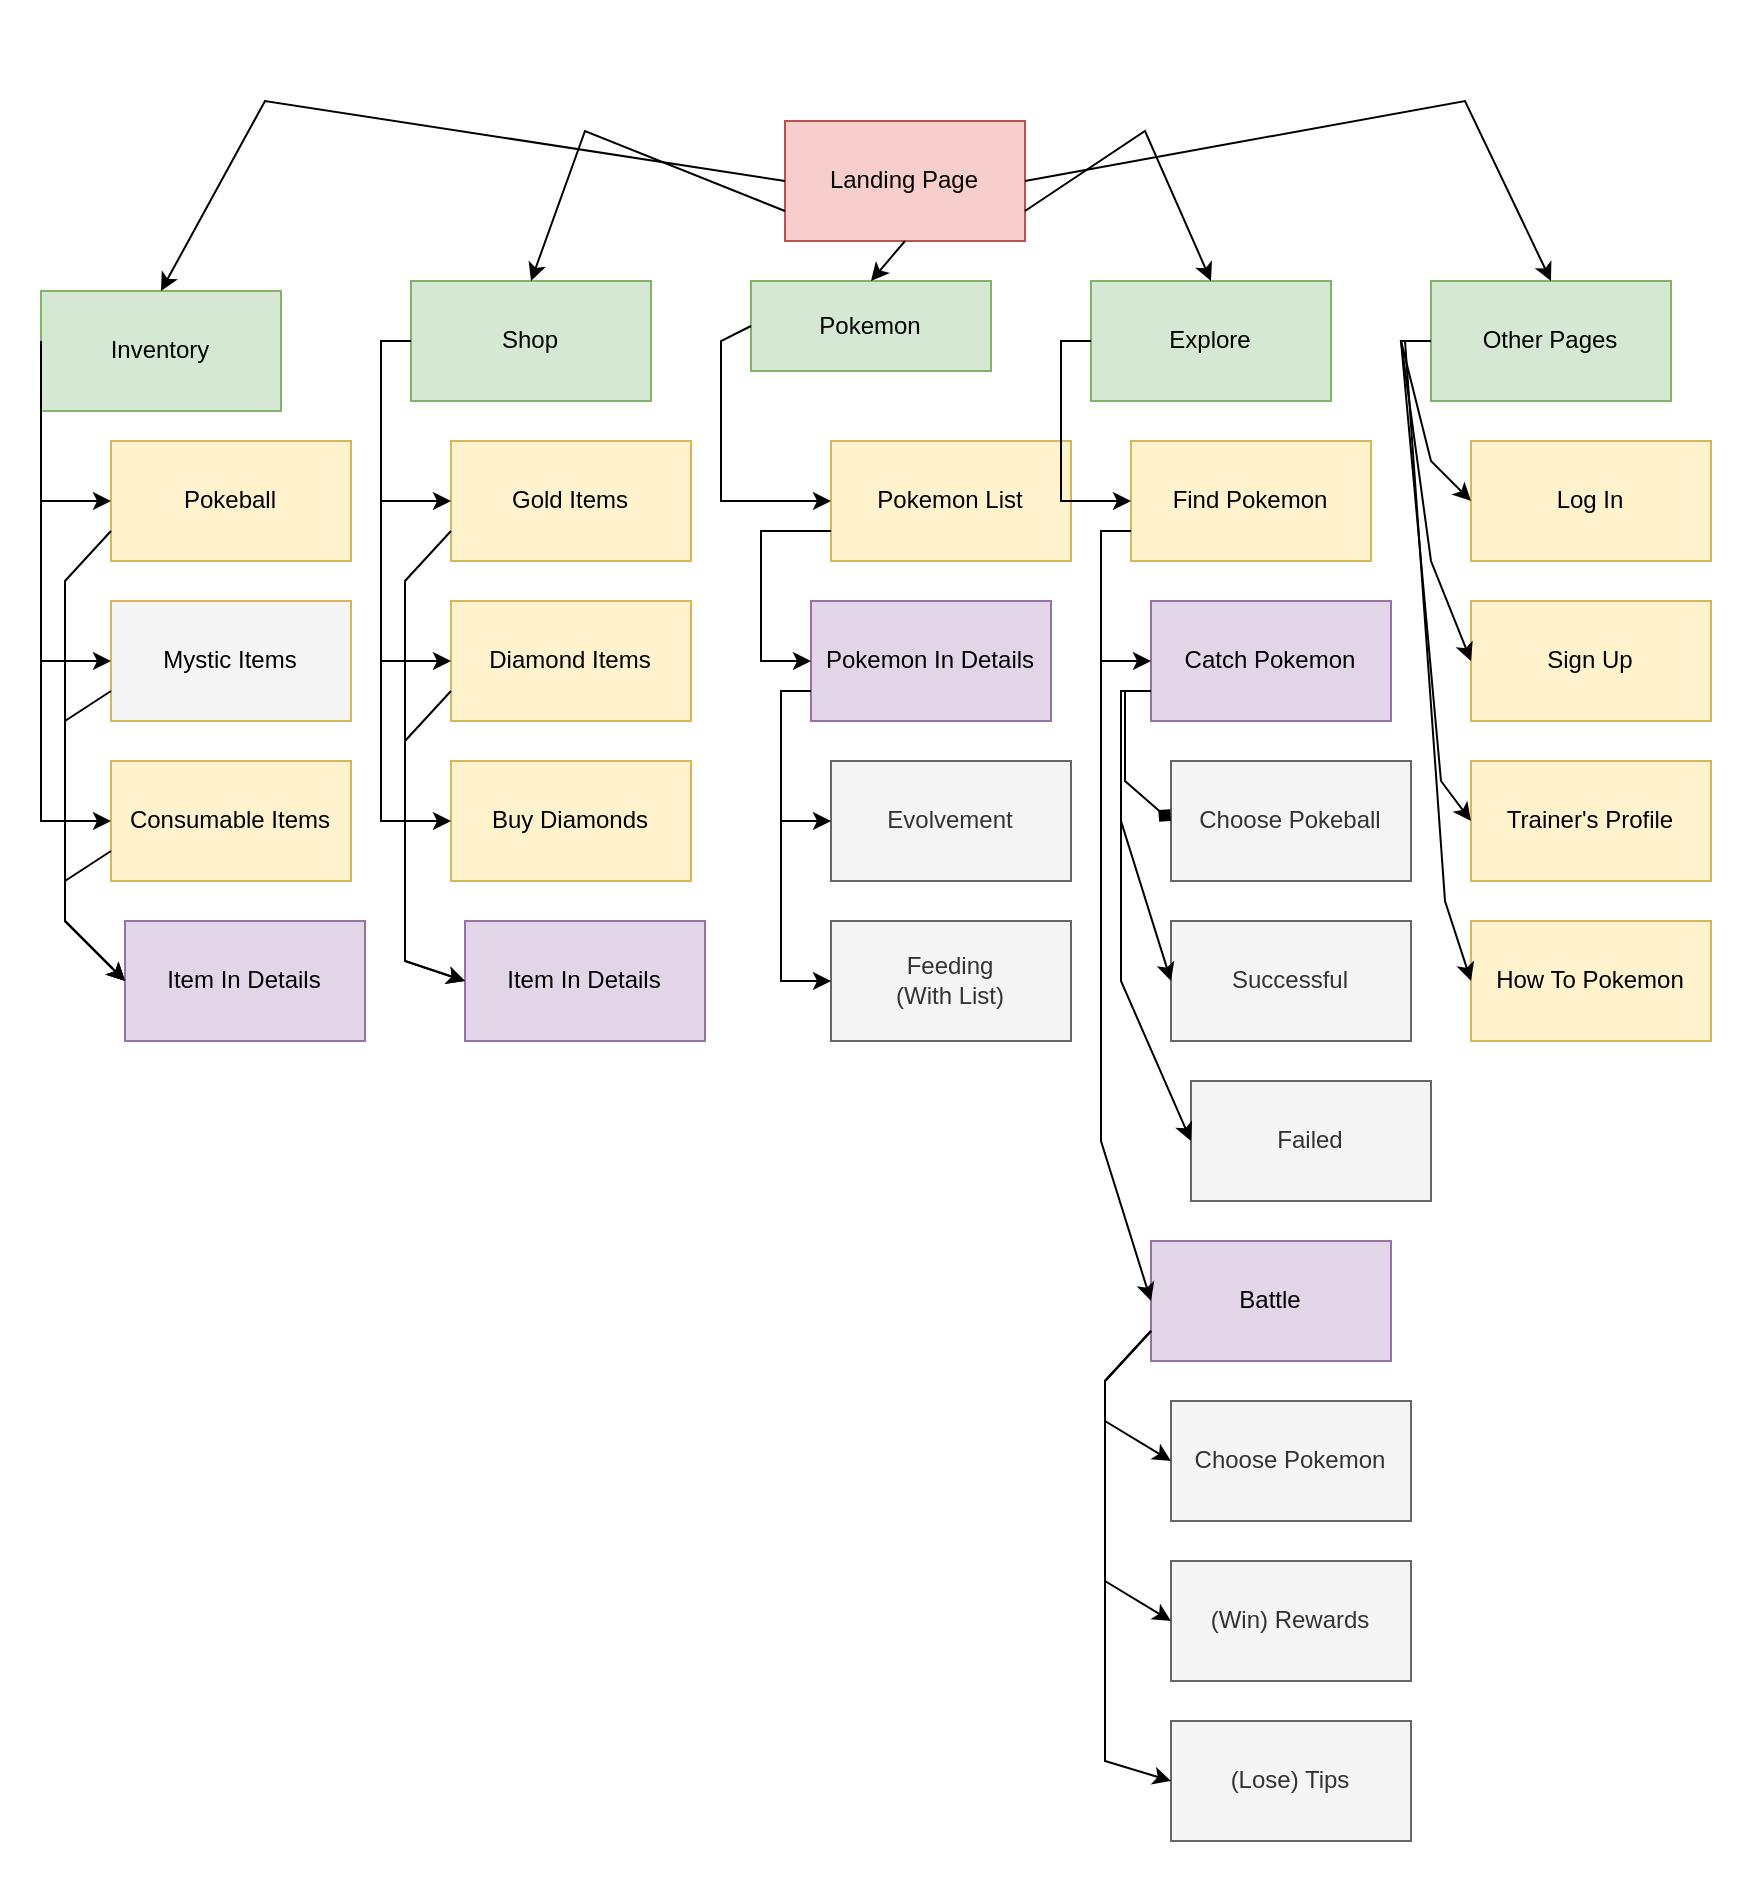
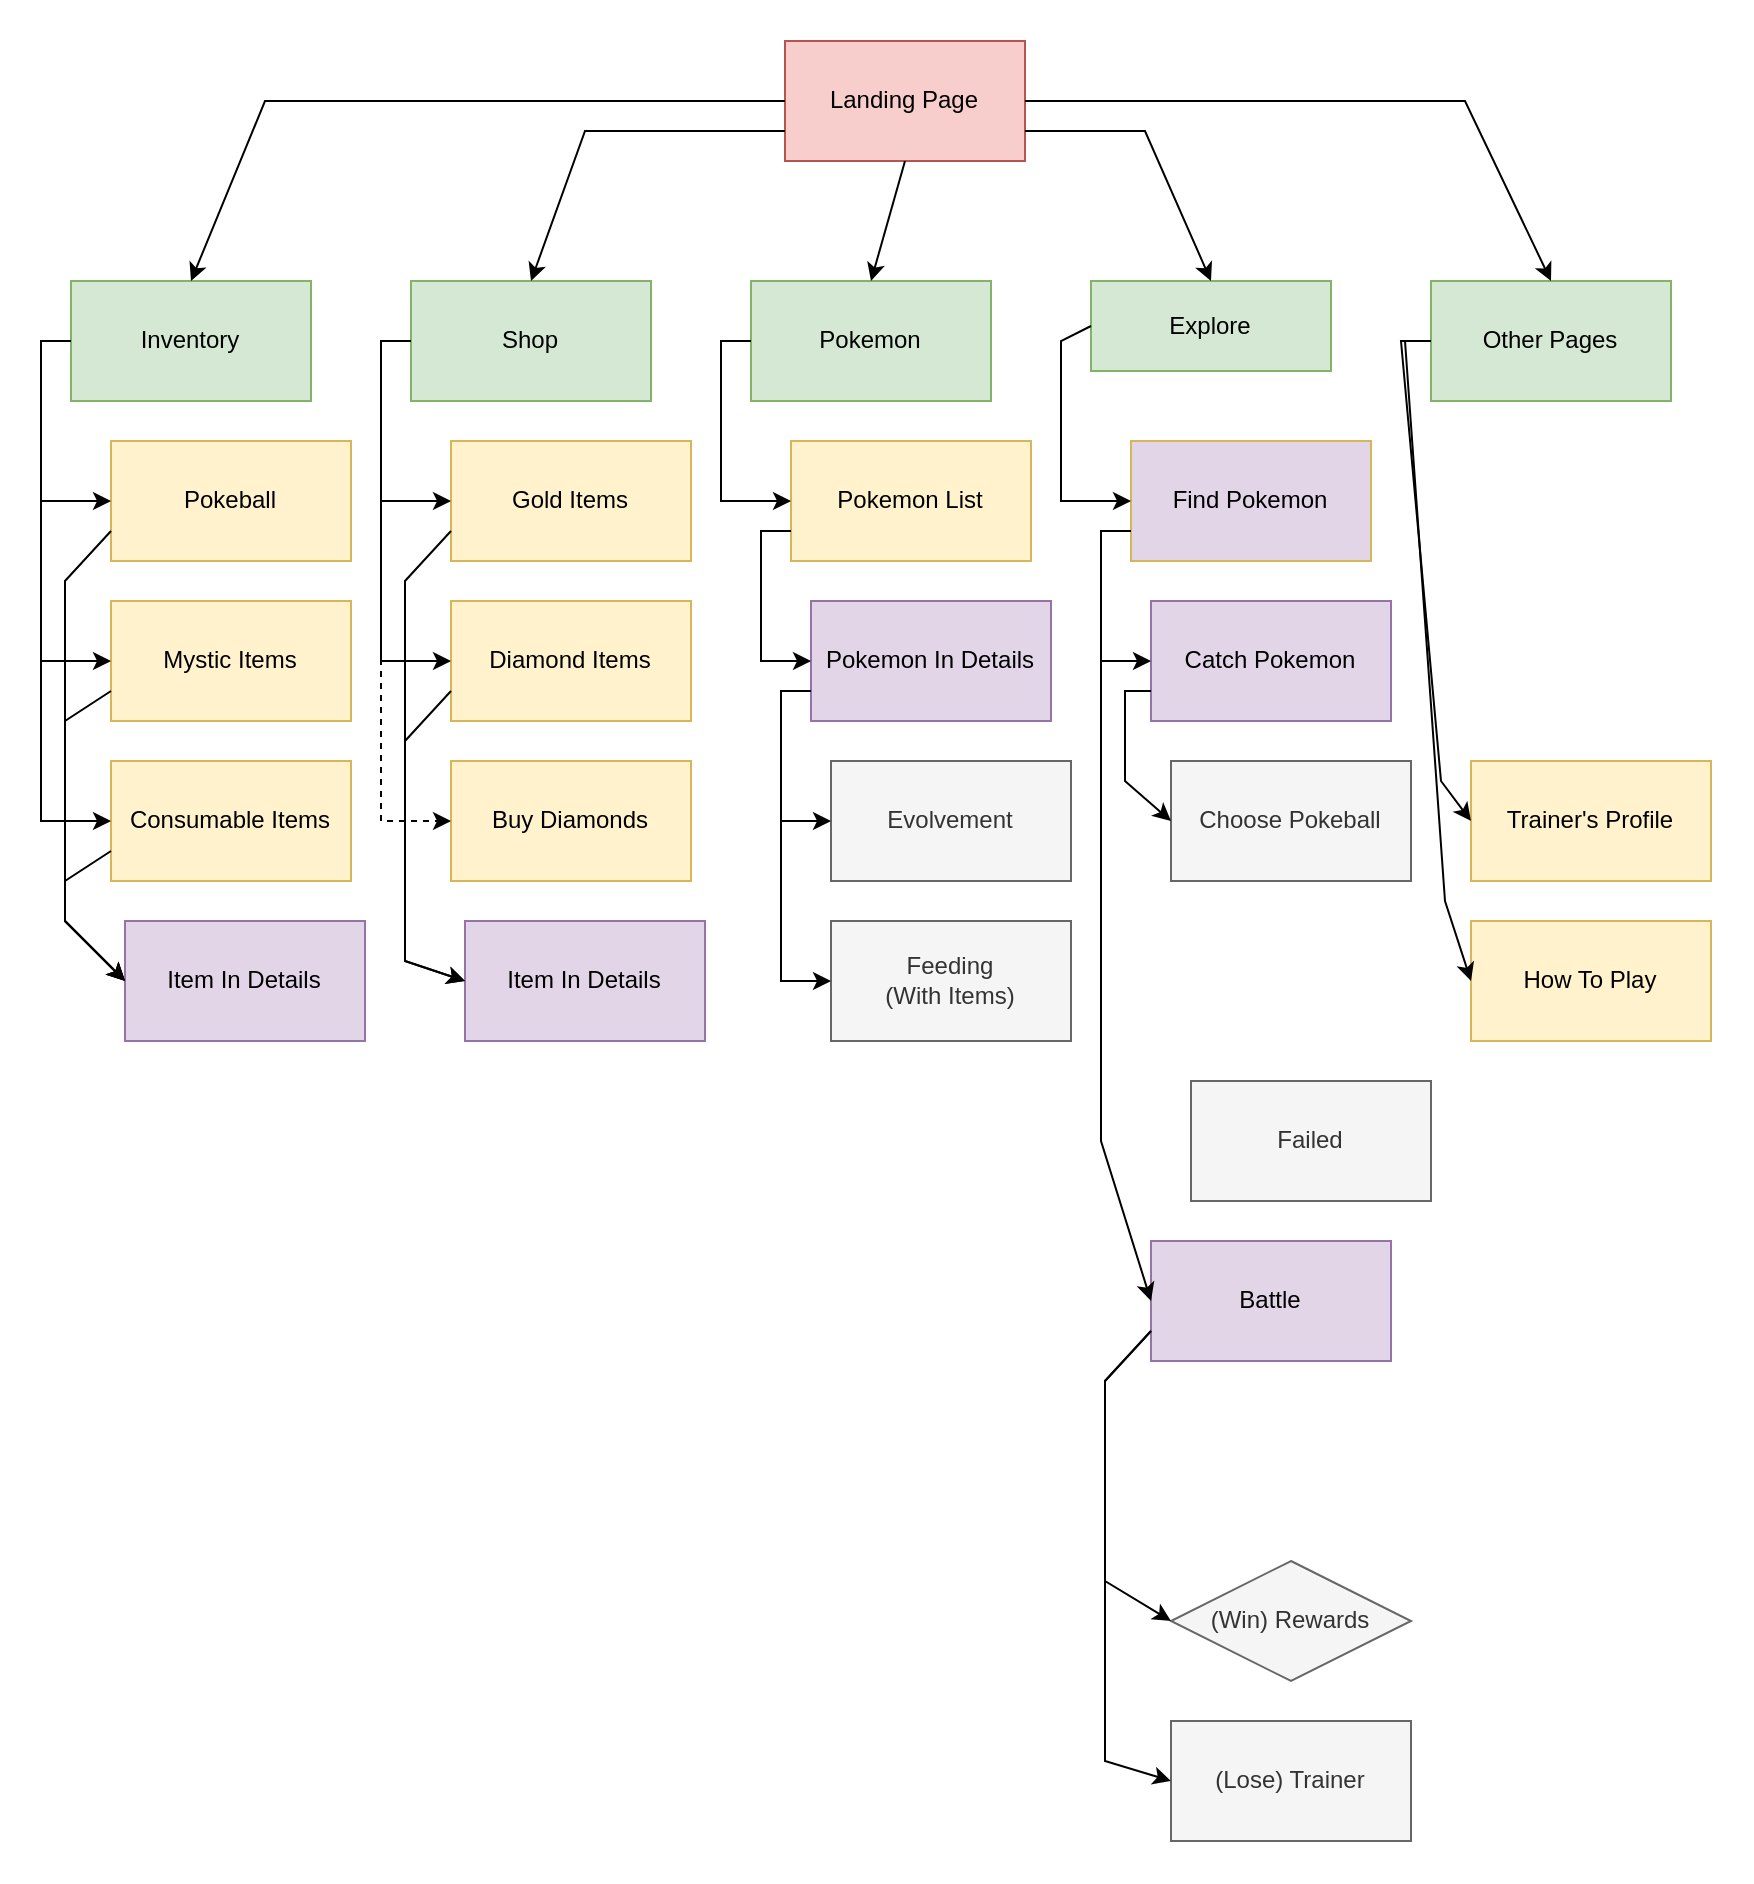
(905, 181) -> (905, 101)
(871, 326) -> (871, 341)
(1211, 341) -> (1211, 326)
(161, 351) -> (191, 341)
(1427, 443) -> none
(951, 501) -> (911, 501)
(1251, 501) -> (1251, 501)
(1591, 501) -> none
(1430, 554) -> none
(231, 661) -> (231, 661)
(1591, 661) -> none
(381, 752) -> (381, 752)
(1159, 810) -> (1159, 811)
(1146, 901) -> none
(951, 981) -> (951, 981)
(1291, 981) -> none
(1591, 981) -> (1591, 981)
(1123, 986) -> none
(1134, 1439) -> none
(1291, 1461) -> none
(1291, 1621) -> (1291, 1621)
(1291, 1781) -> (1291, 1781)
